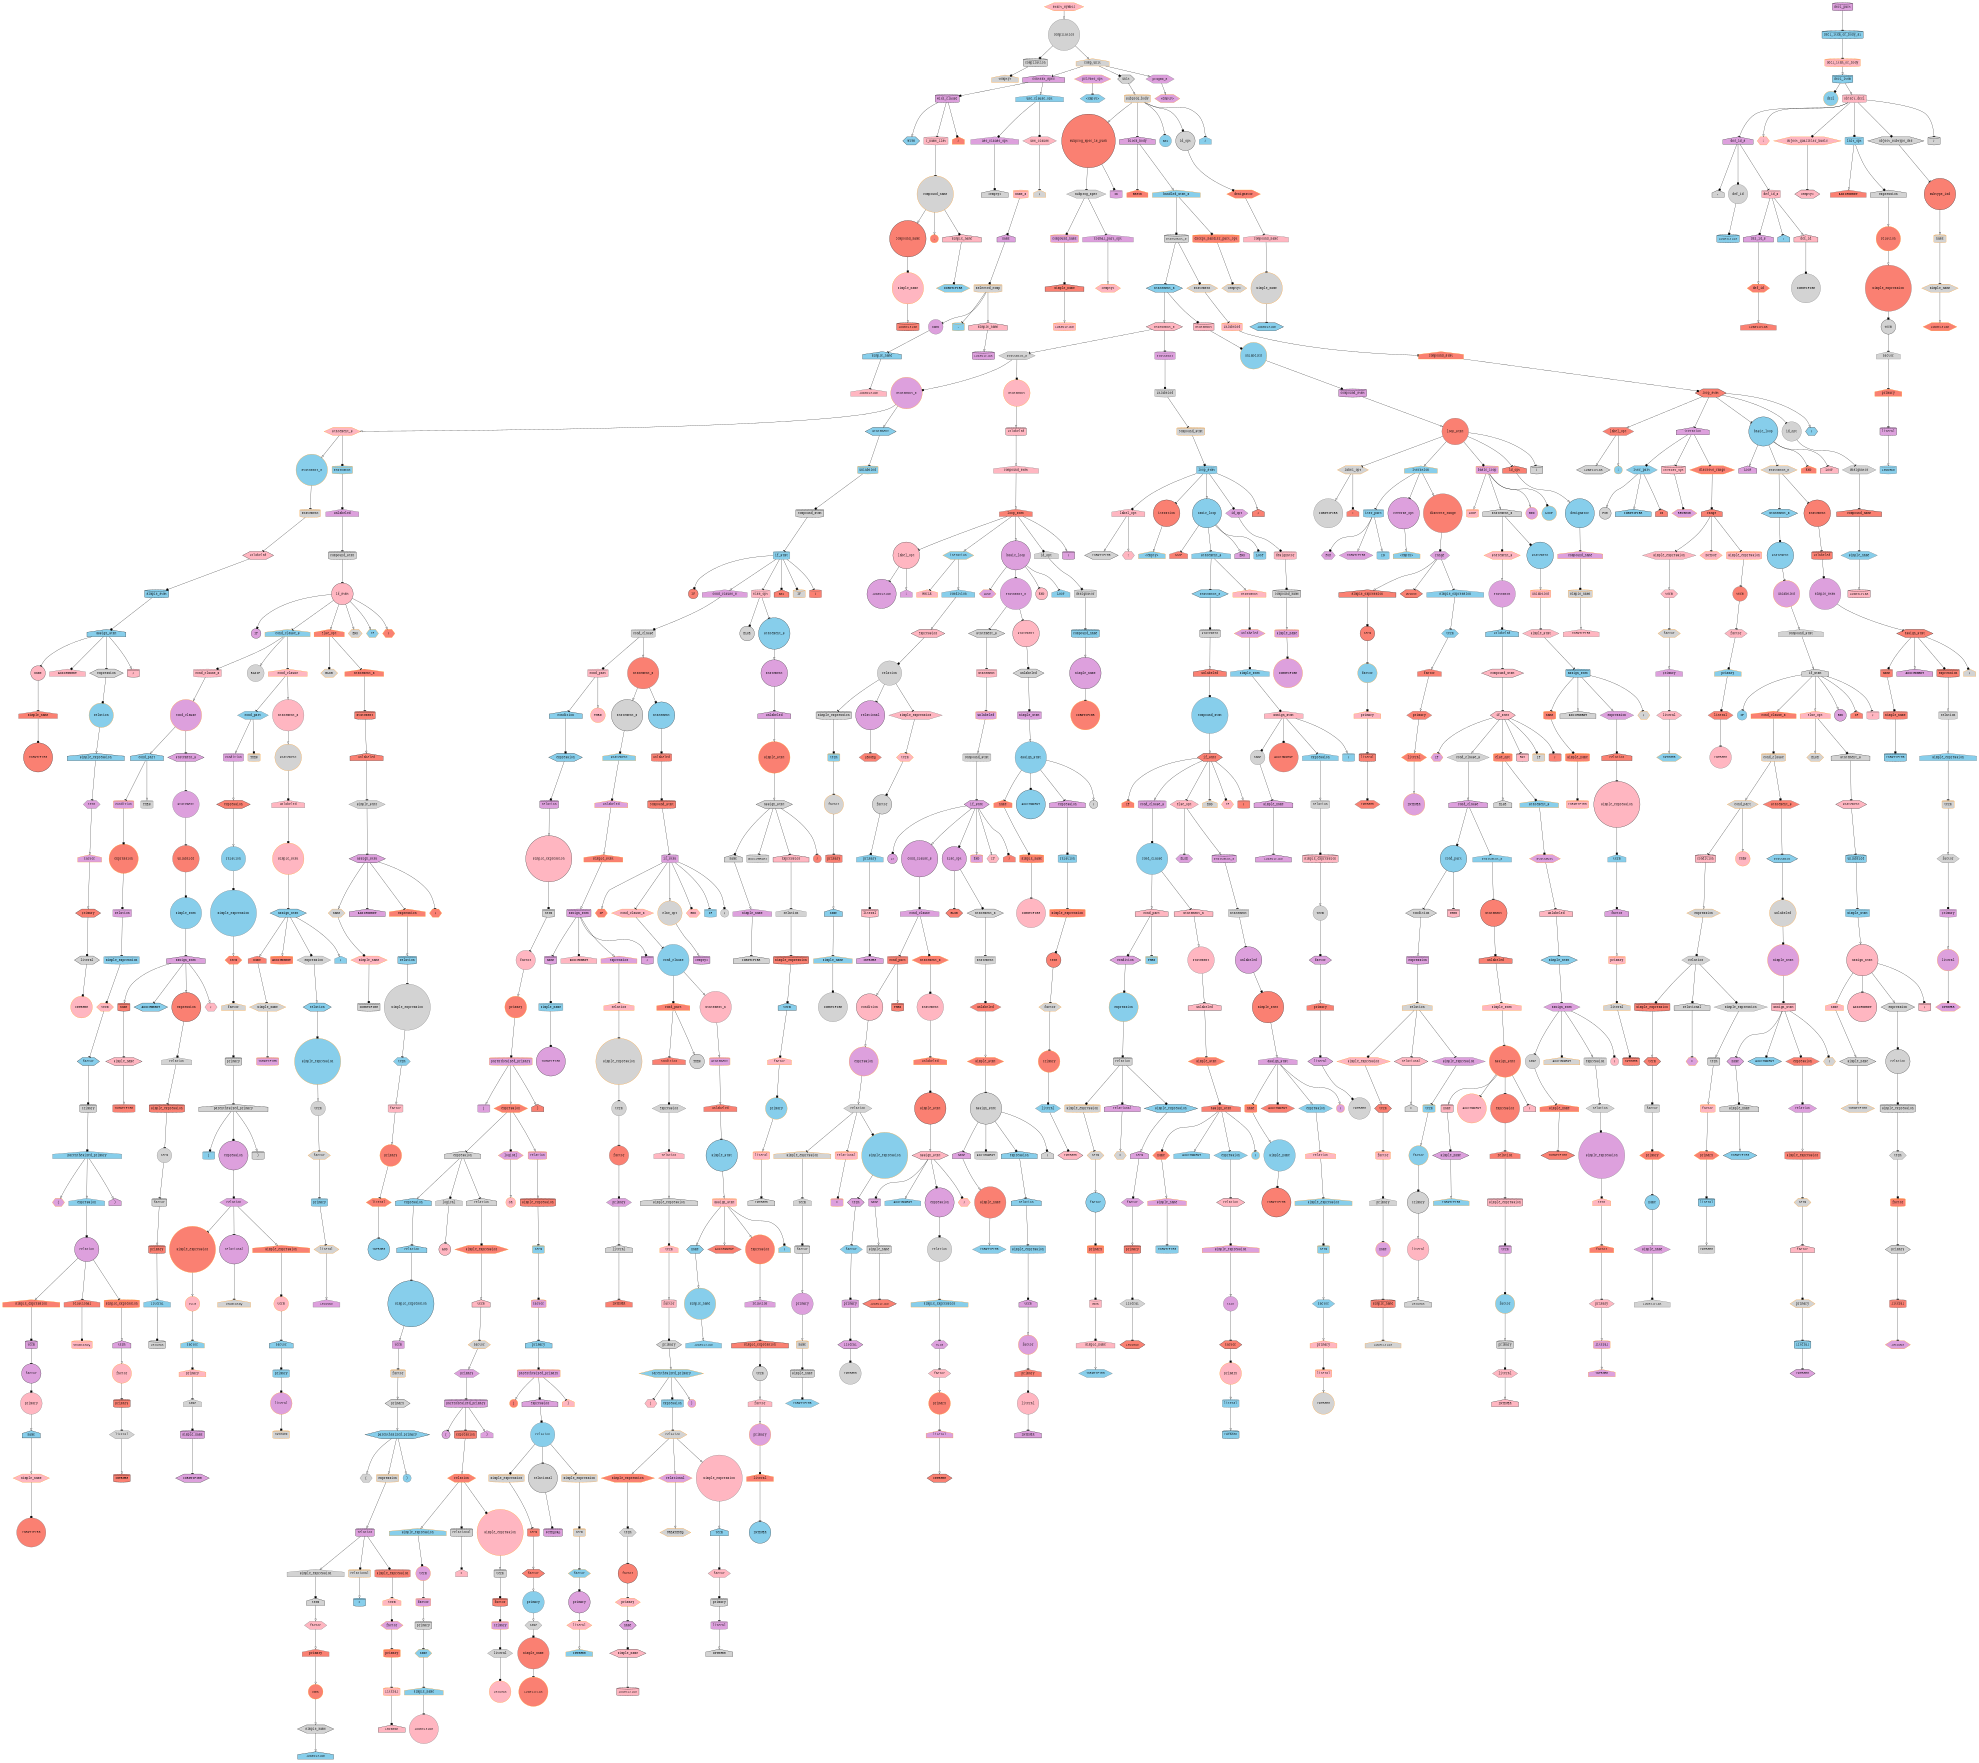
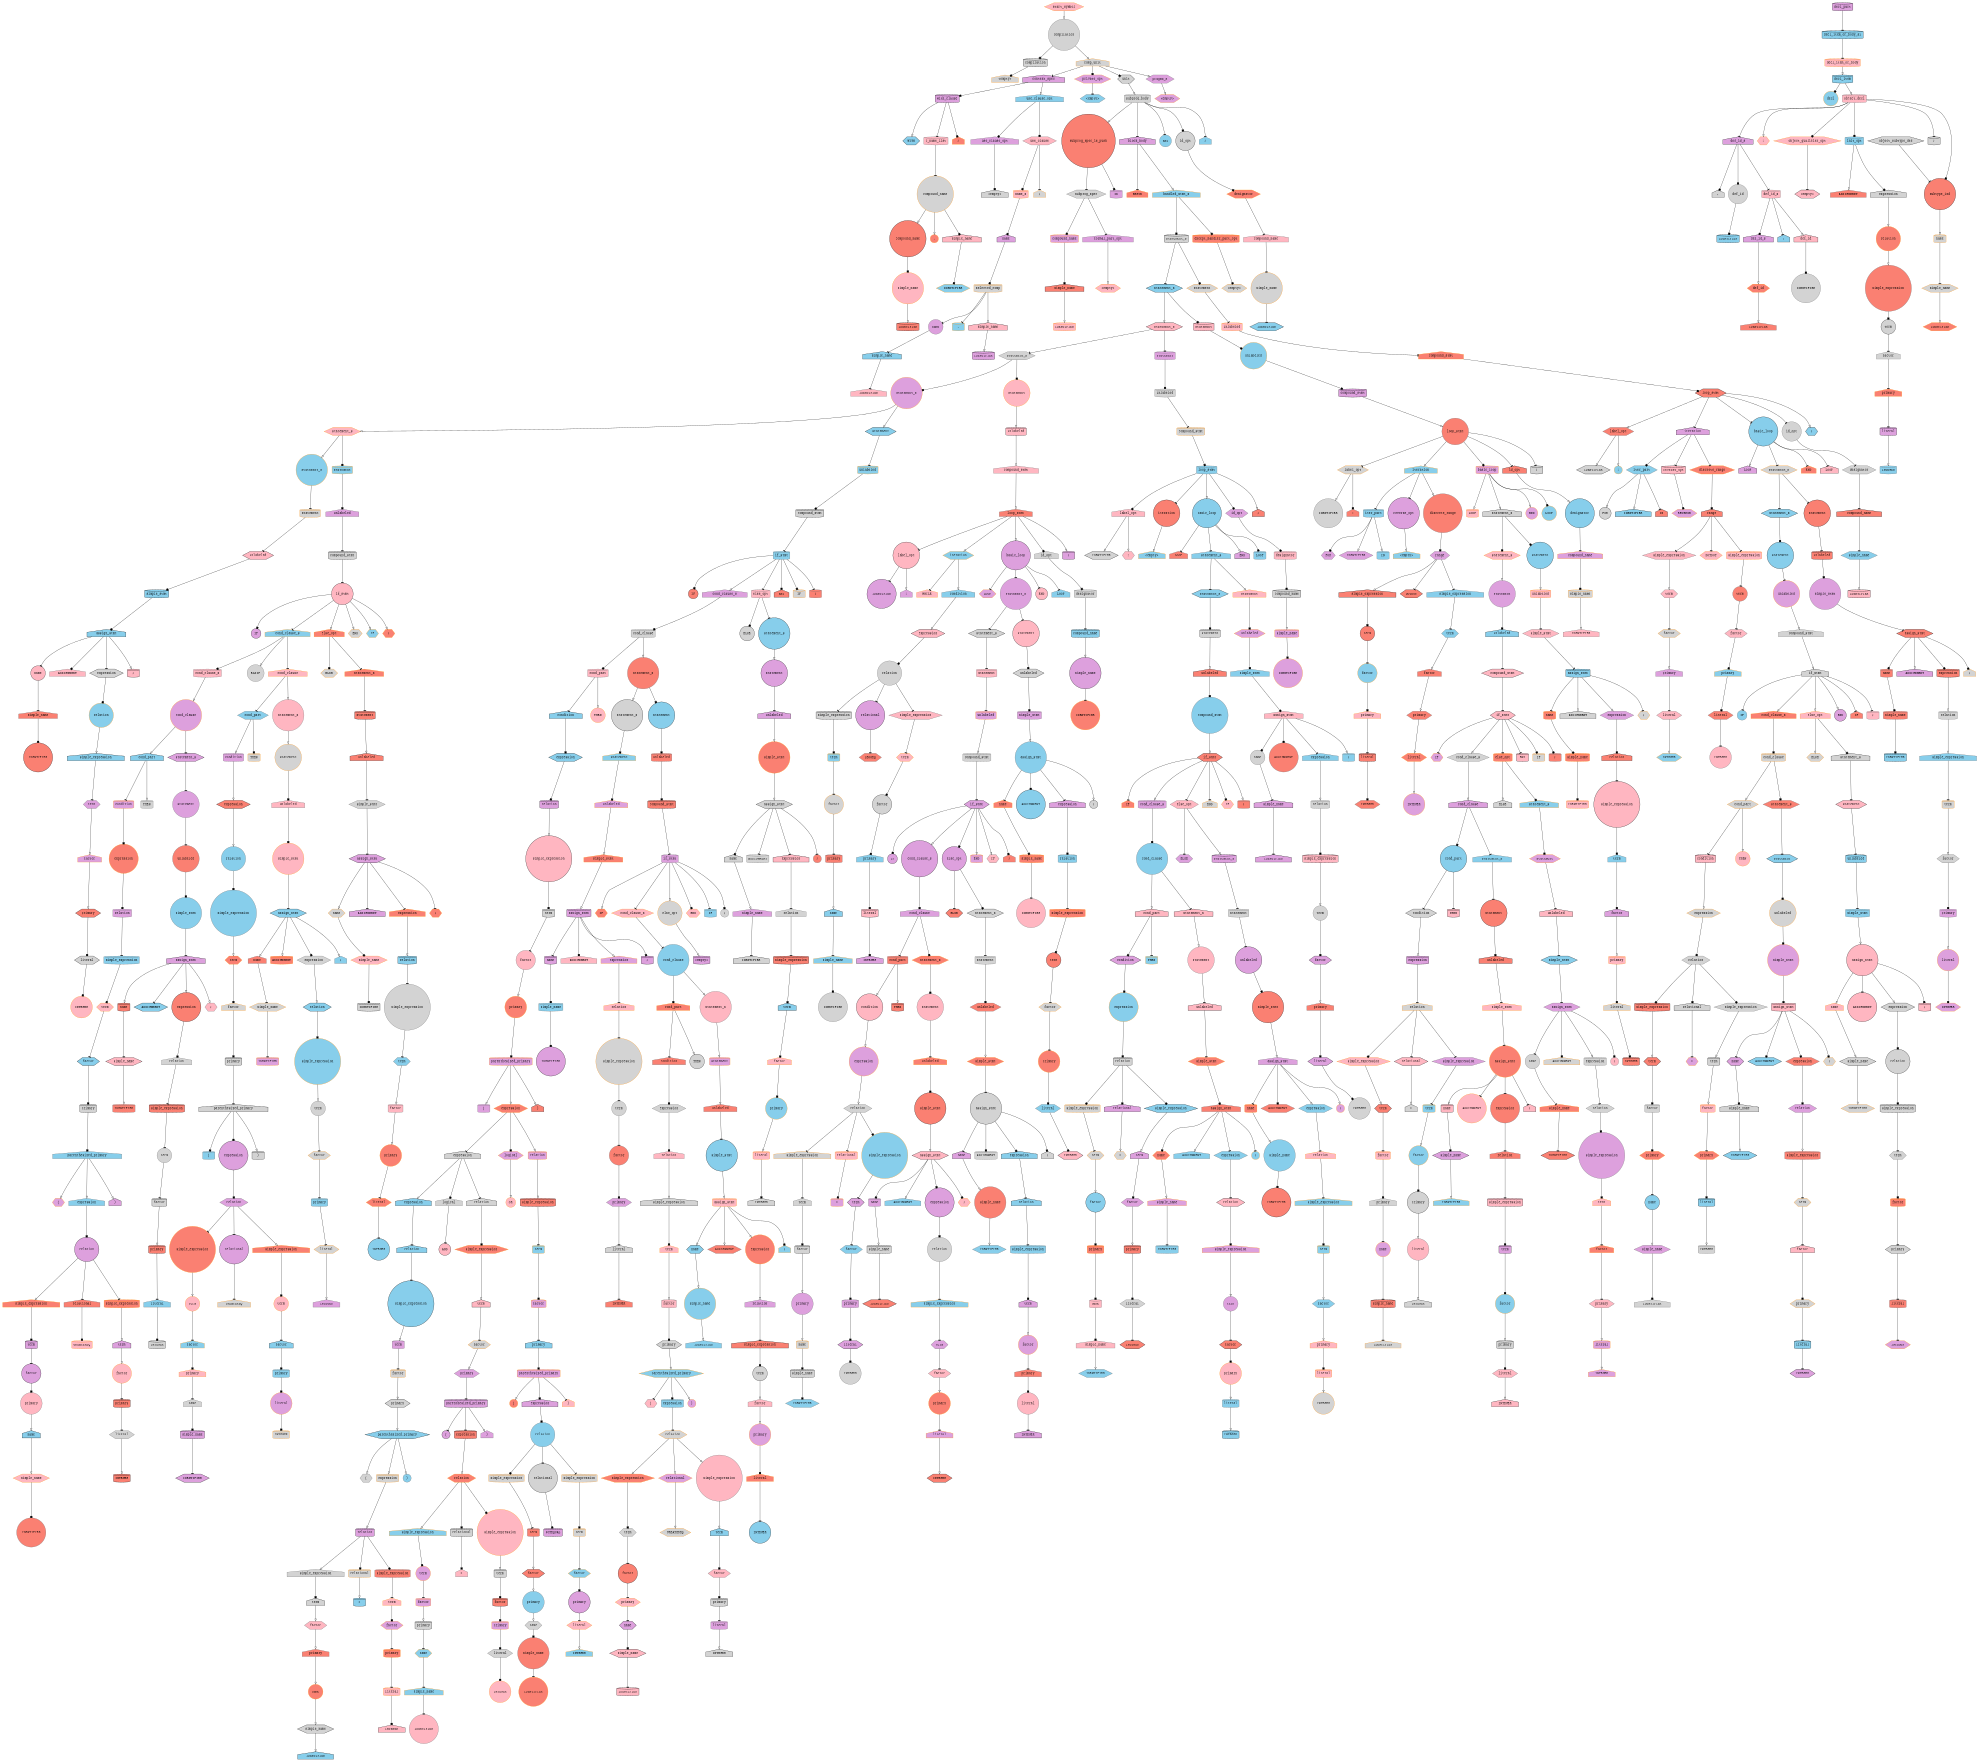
none -> (1093, 69)
(1137, 99) -> (1137, 99)
(1874, 119) -> (1937, 110)
(1807, 141) -> (1807, 141)
none -> (1031, 166)
